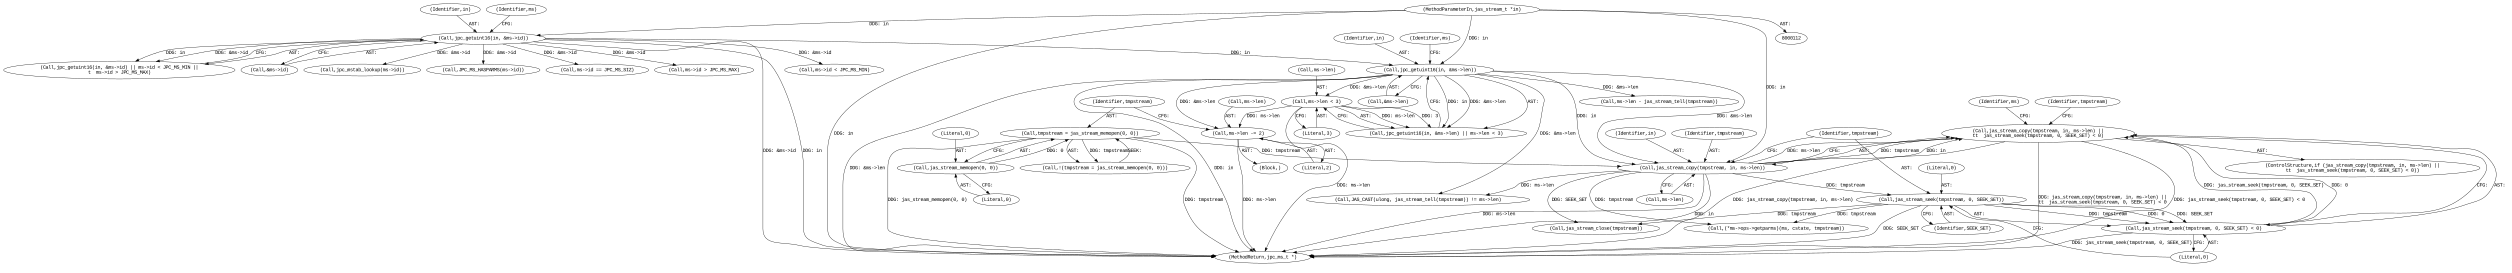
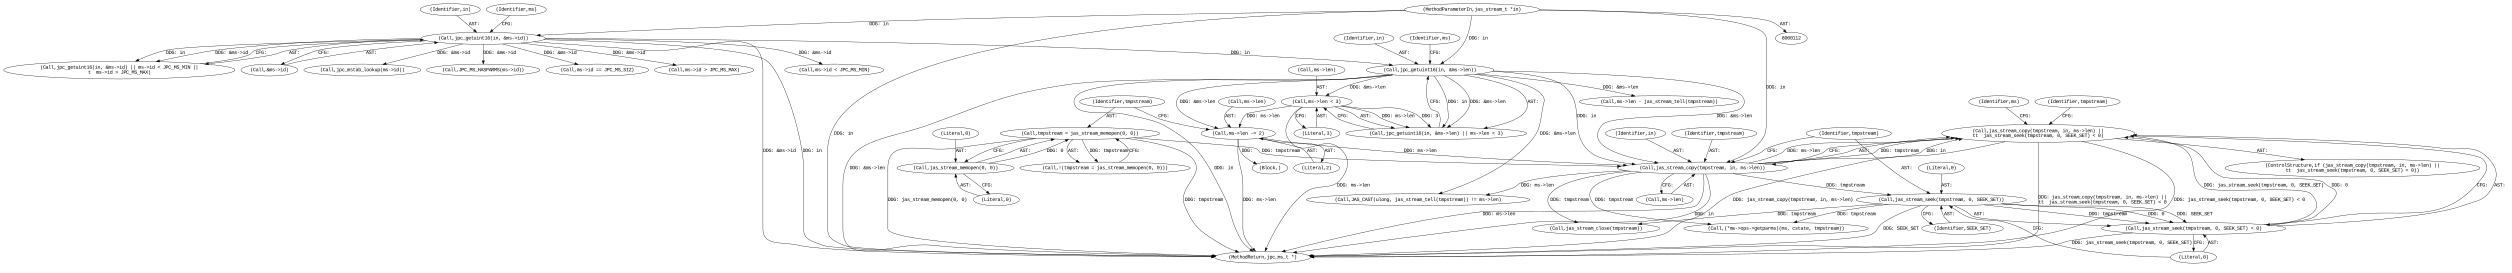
(1388, 102) -> none
(1136, 151) -> (1136, 151)
(1249, 151) -> (1249, 151)
none -> (1442, 156)
(1569, 200) -> (1569, 200)
